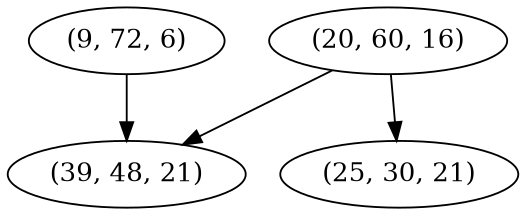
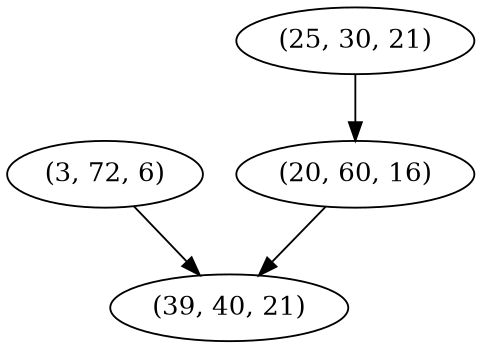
(127, 41) -> (105, 174)
(393, 98) -> (355, 98)
(127, 174) -> (229, 308)
